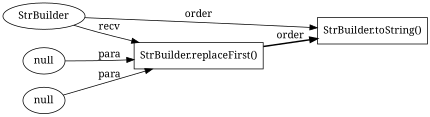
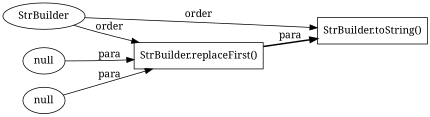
(110, 27) -> (110, 27)
(290, 36) -> (290, 36)
